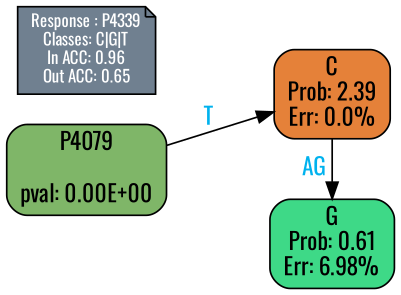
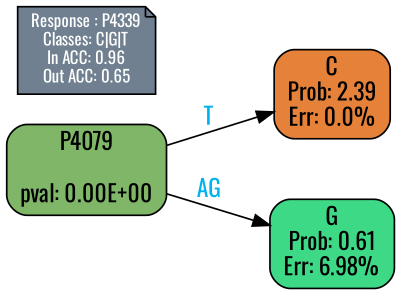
(332, 160) -> (210, 207)
